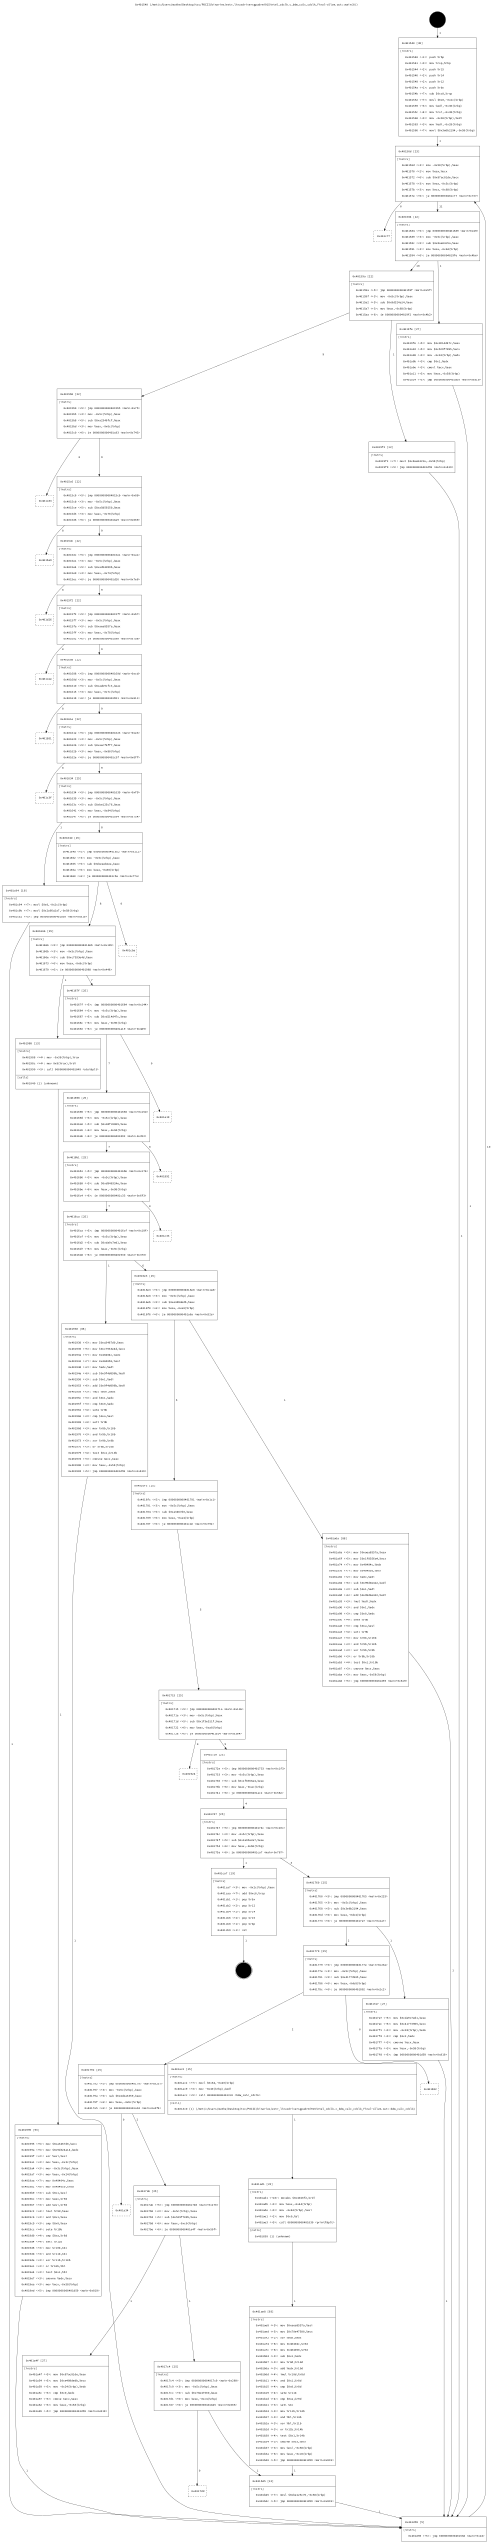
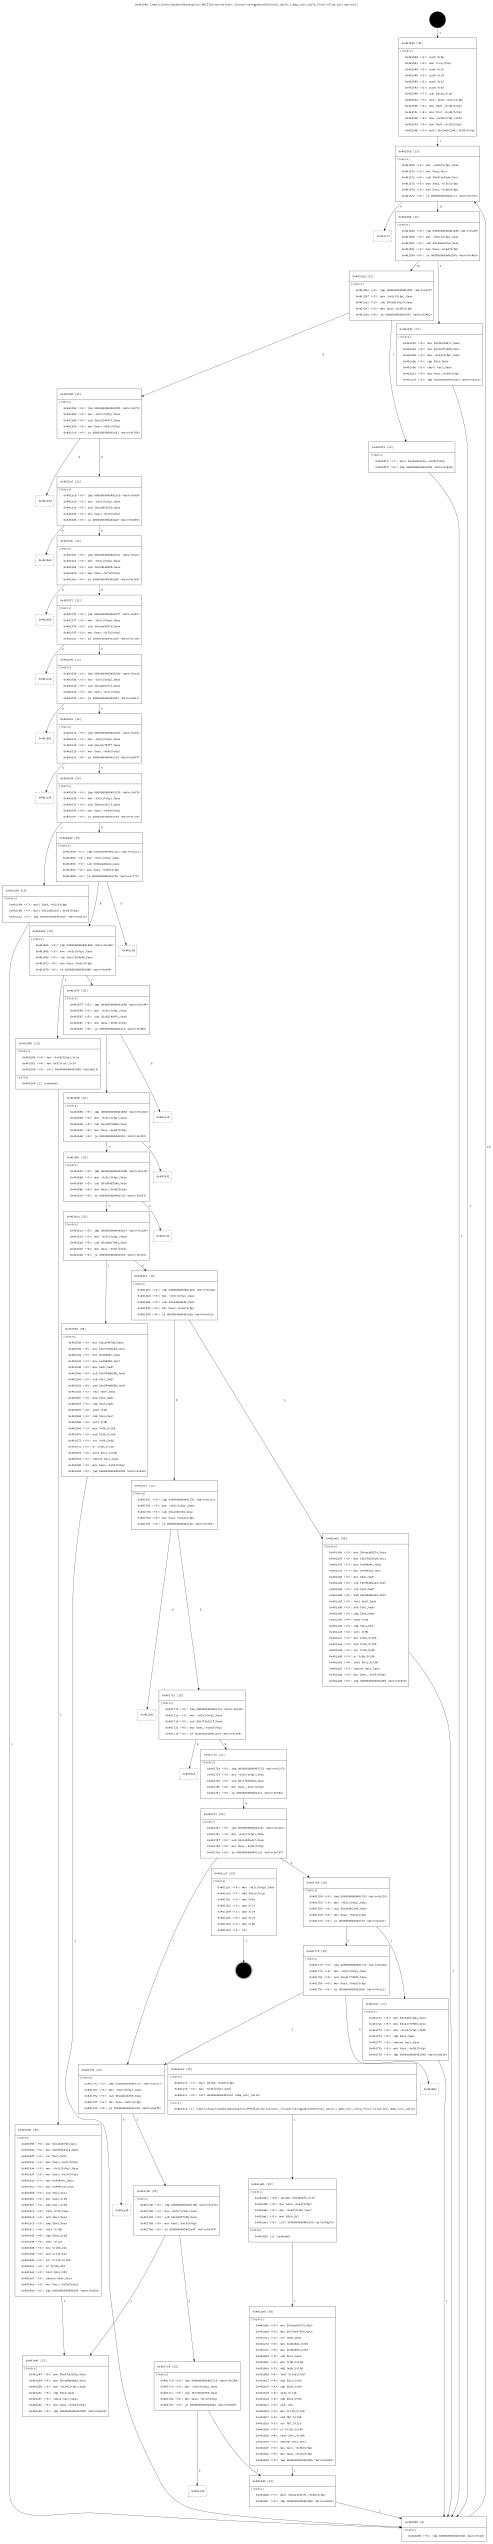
none -> (146, 1715)
(244, 1862) -> (164, 1956)
(103, 2511) -> (63, 2325)
